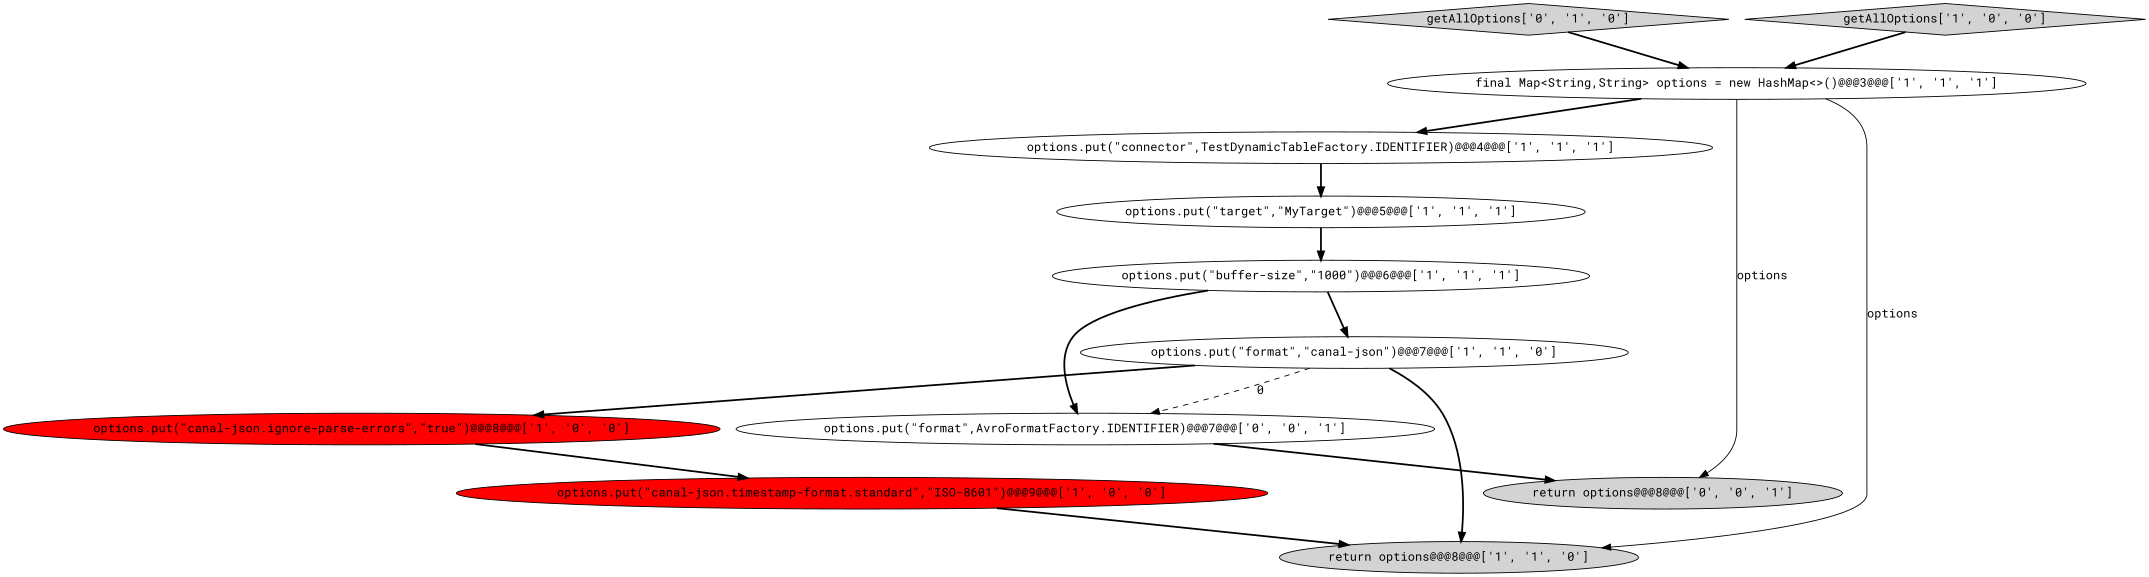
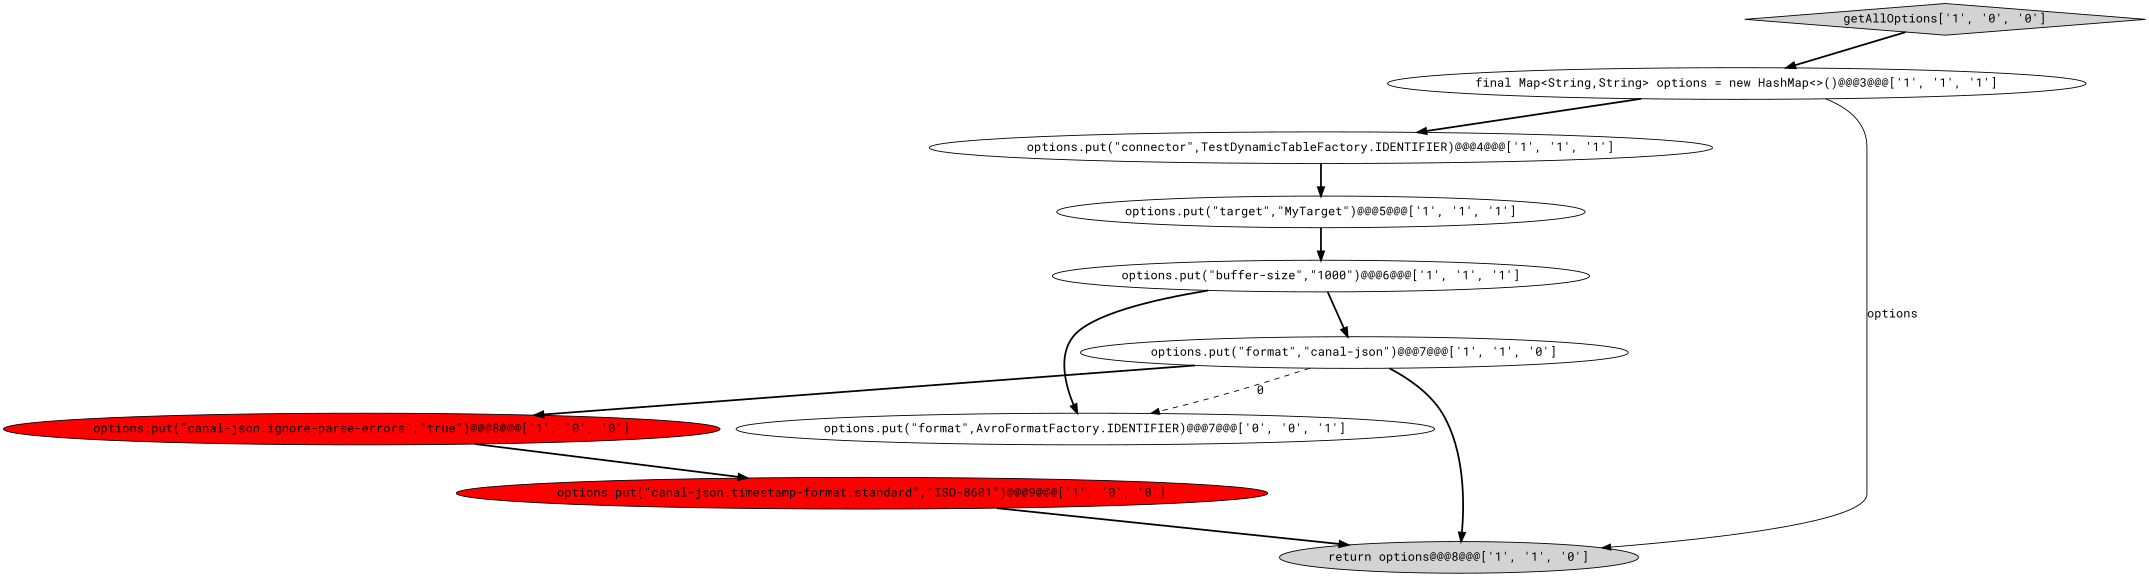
(1528, 19) -> none
(1663, 493) -> none
